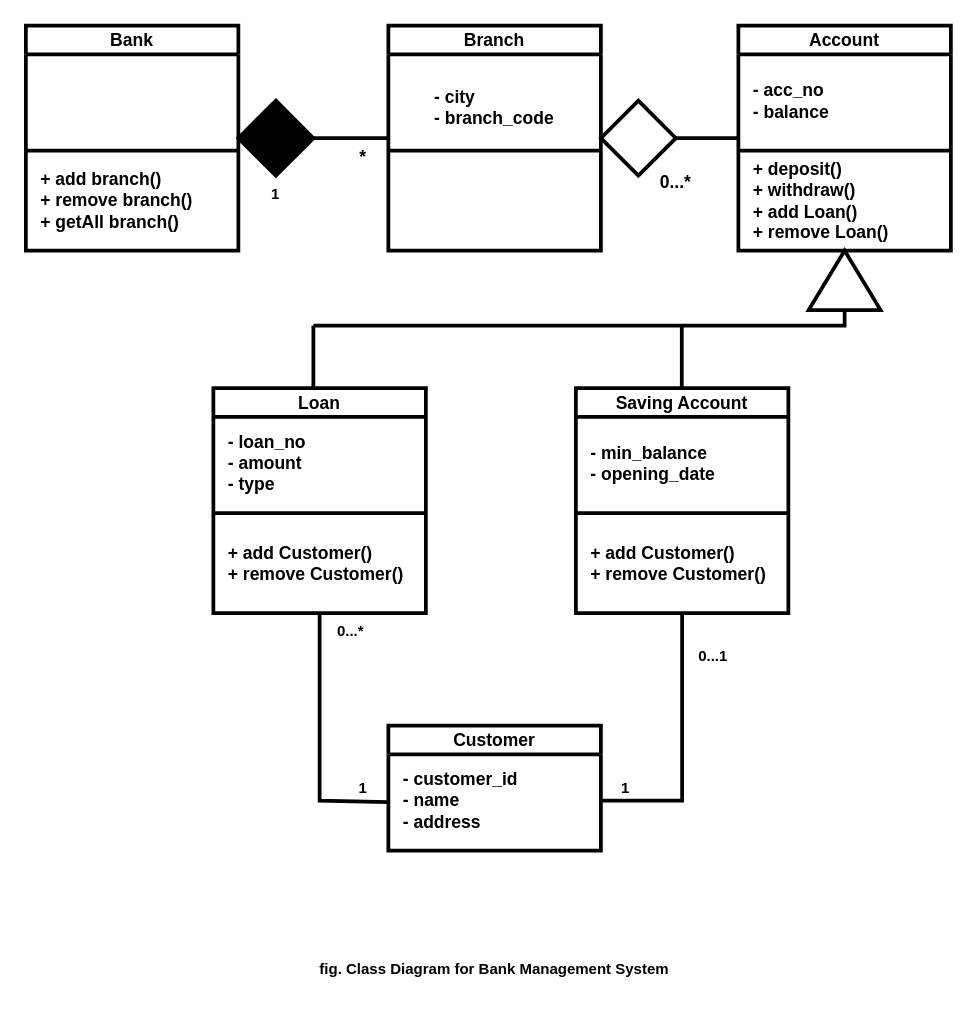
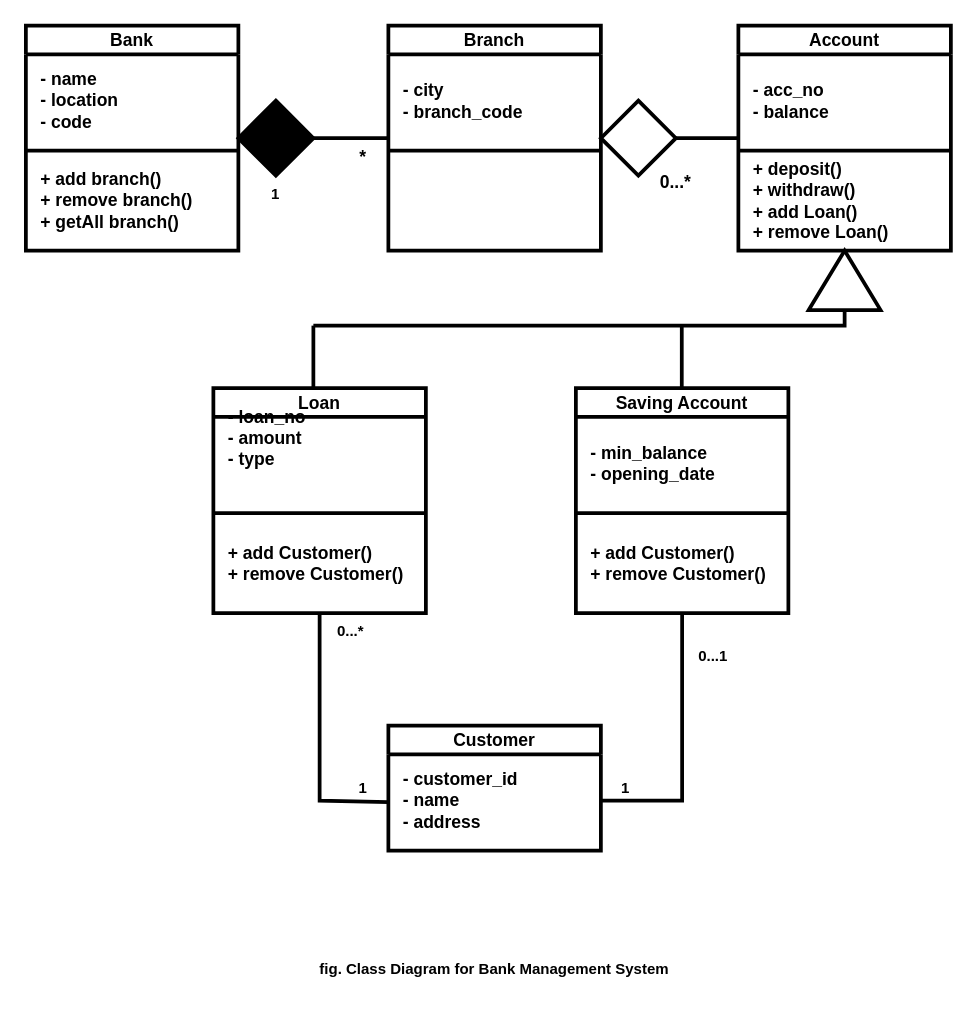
none -> (94, 101)
(507, 107) -> (476, 101)
(282, 463) -> (282, 438)
